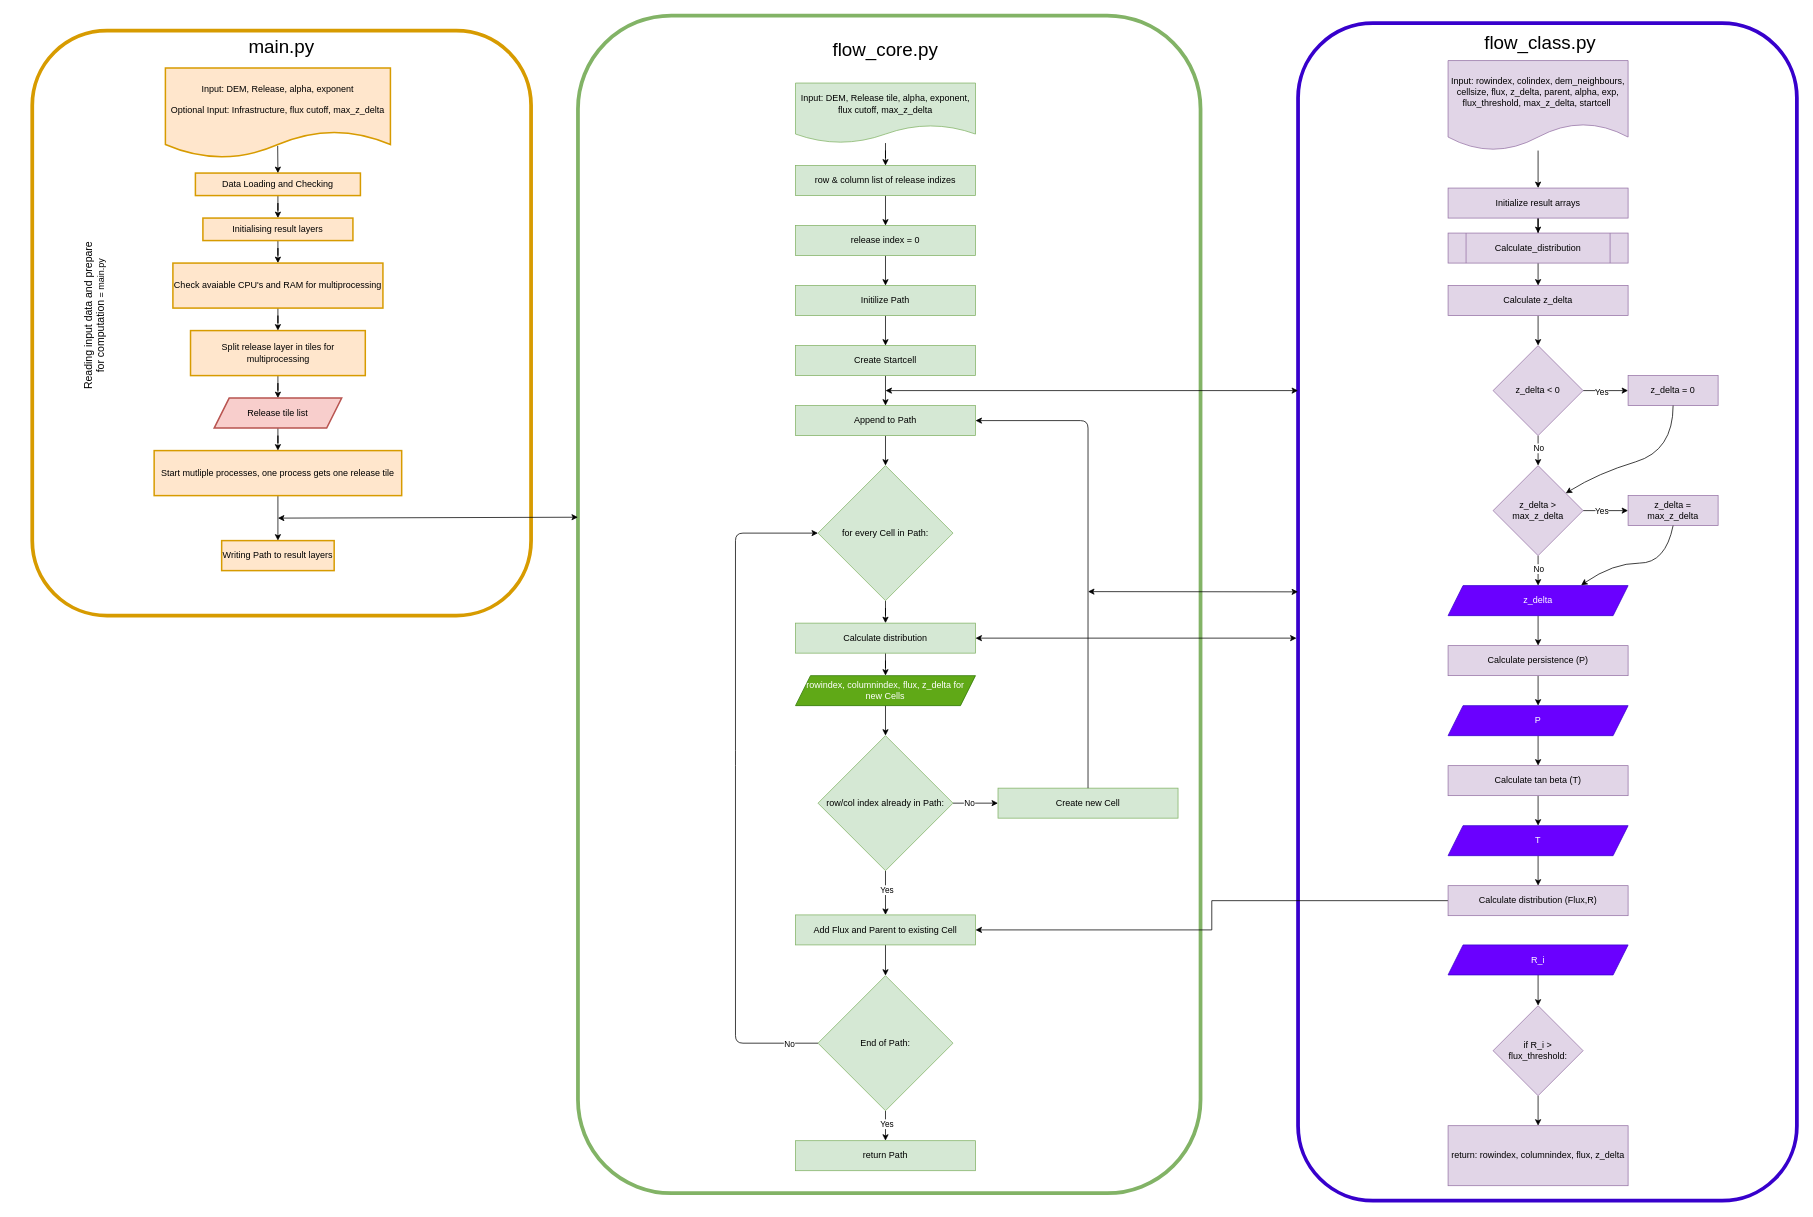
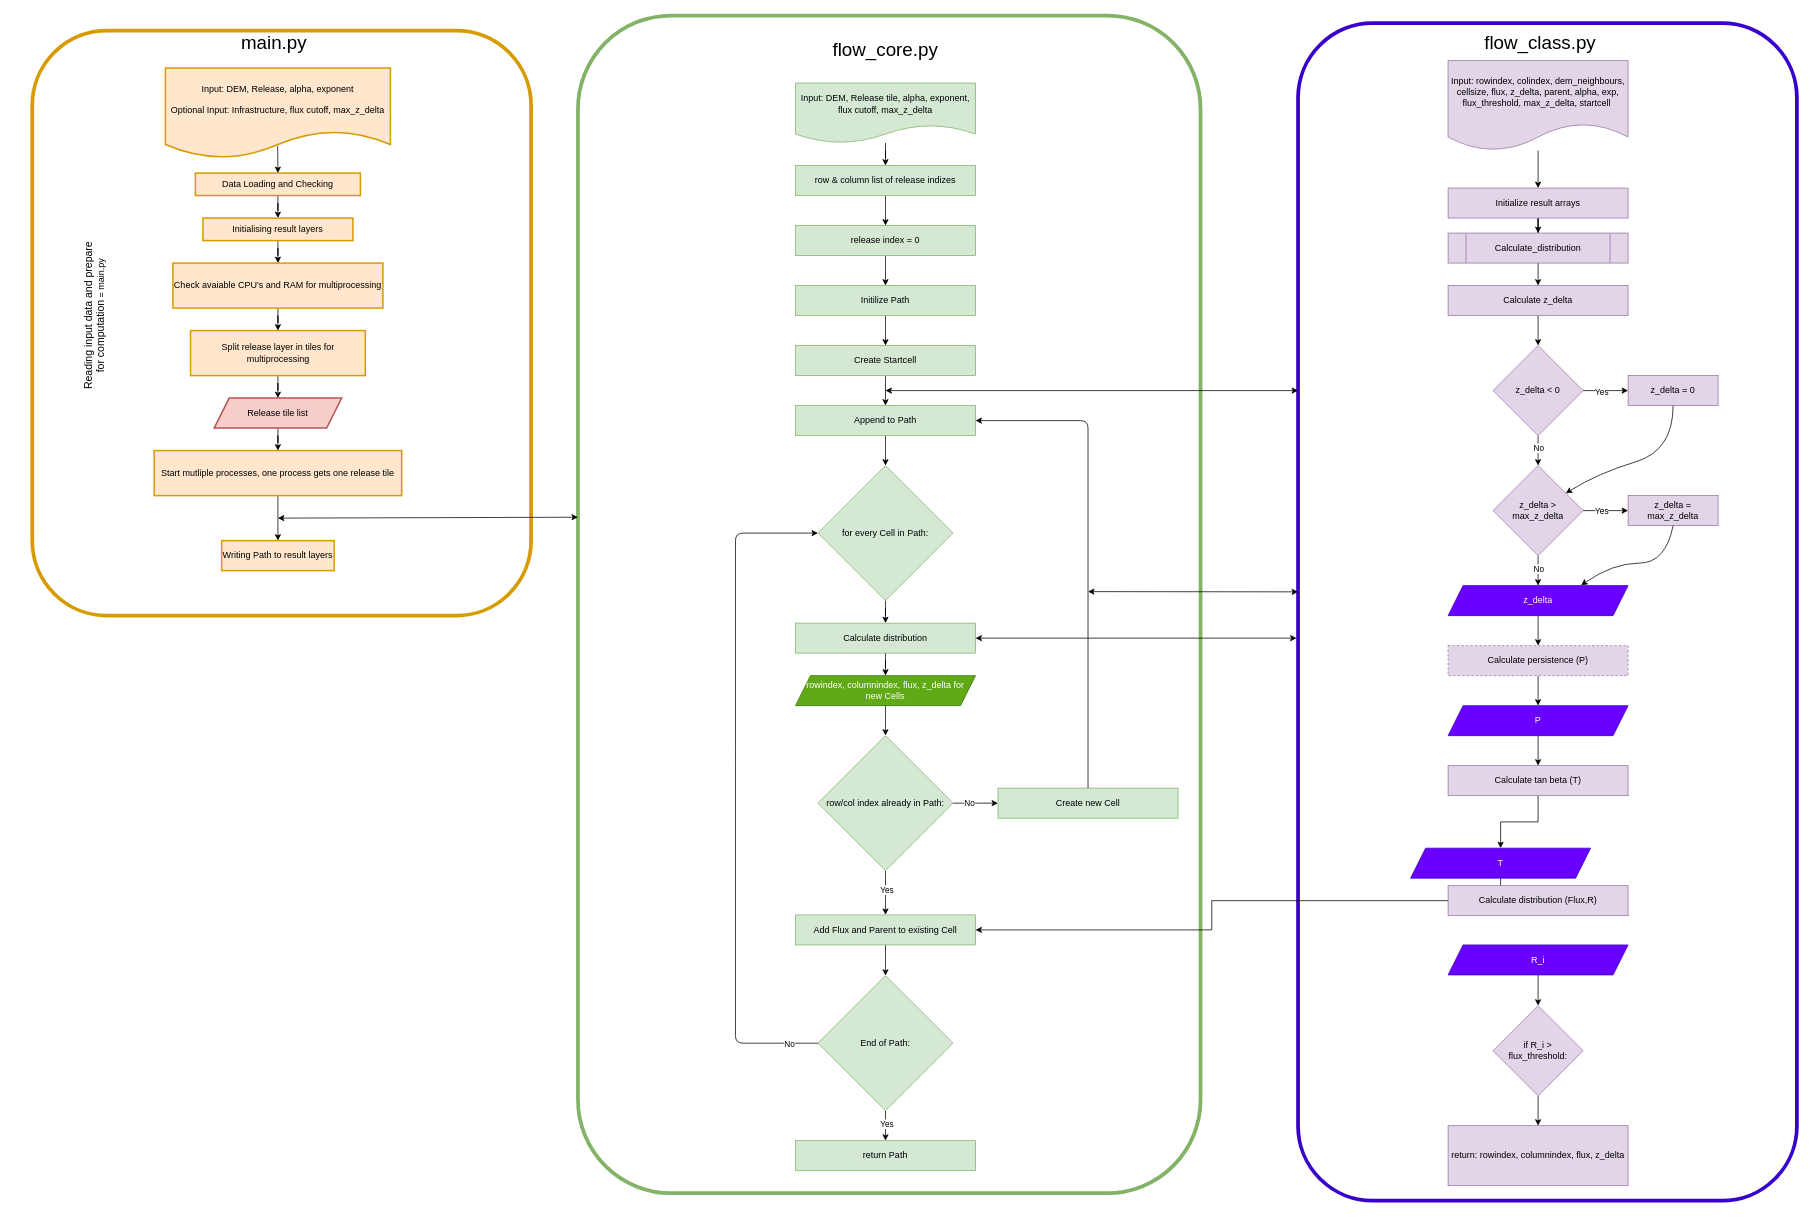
(282, 45) -> (274, 42)
(1538, 660) -> (1538, 660)
(1538, 840) -> (1500, 863)
